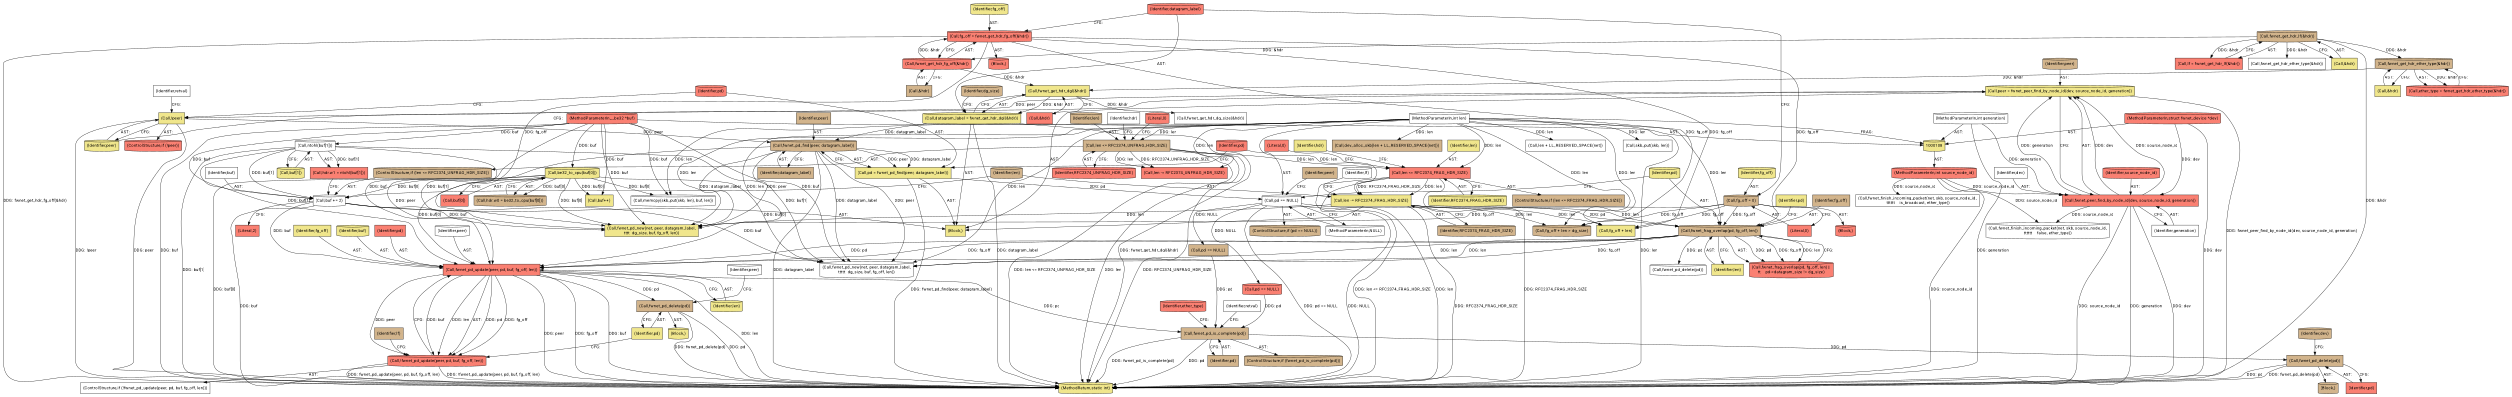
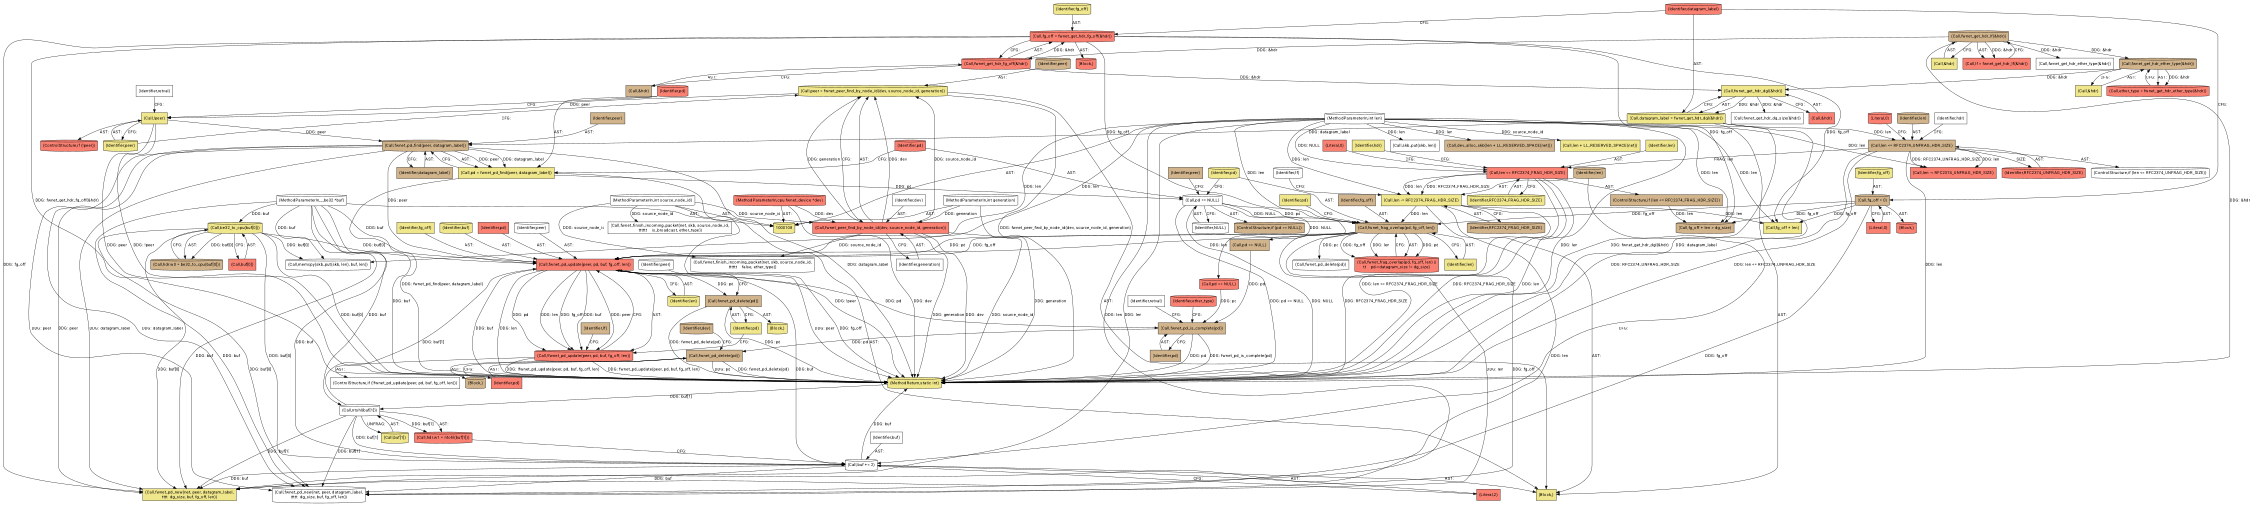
(982, 91) -> none
(602, 118) -> (312, 200)
(2173, 118) -> (780, 200)
(1545, 132) -> (1523, 132)
(1867, 132) -> (1011, 173)
(1493, 146) -> (1309, 146)
(1566, 146) -> (1600, 146)
(1934, 158) -> (716, 215)
(294, 159) -> (377, 424)
(1104, 159) -> (2022, 159)
(1306, 159) -> (1724, 159)
(339, 173) -> (443, 438)
(433, 173) -> (2150, 173)
(1934, 173) -> (653, 200)
(2131, 173) -> none
(355, 182) -> (1179, 475)
(599, 201) -> none
(1491, 211) -> (1675, 215)
(1355, 231) -> (1210, 228)
(1952, 289) -> (846, 301)
(183, 358) -> (635, 397)
(1294, 361) -> none
